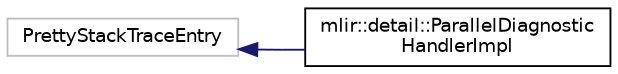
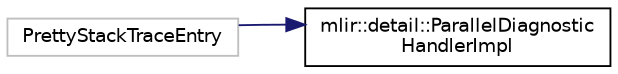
(281, 50) -> (262, 25)
